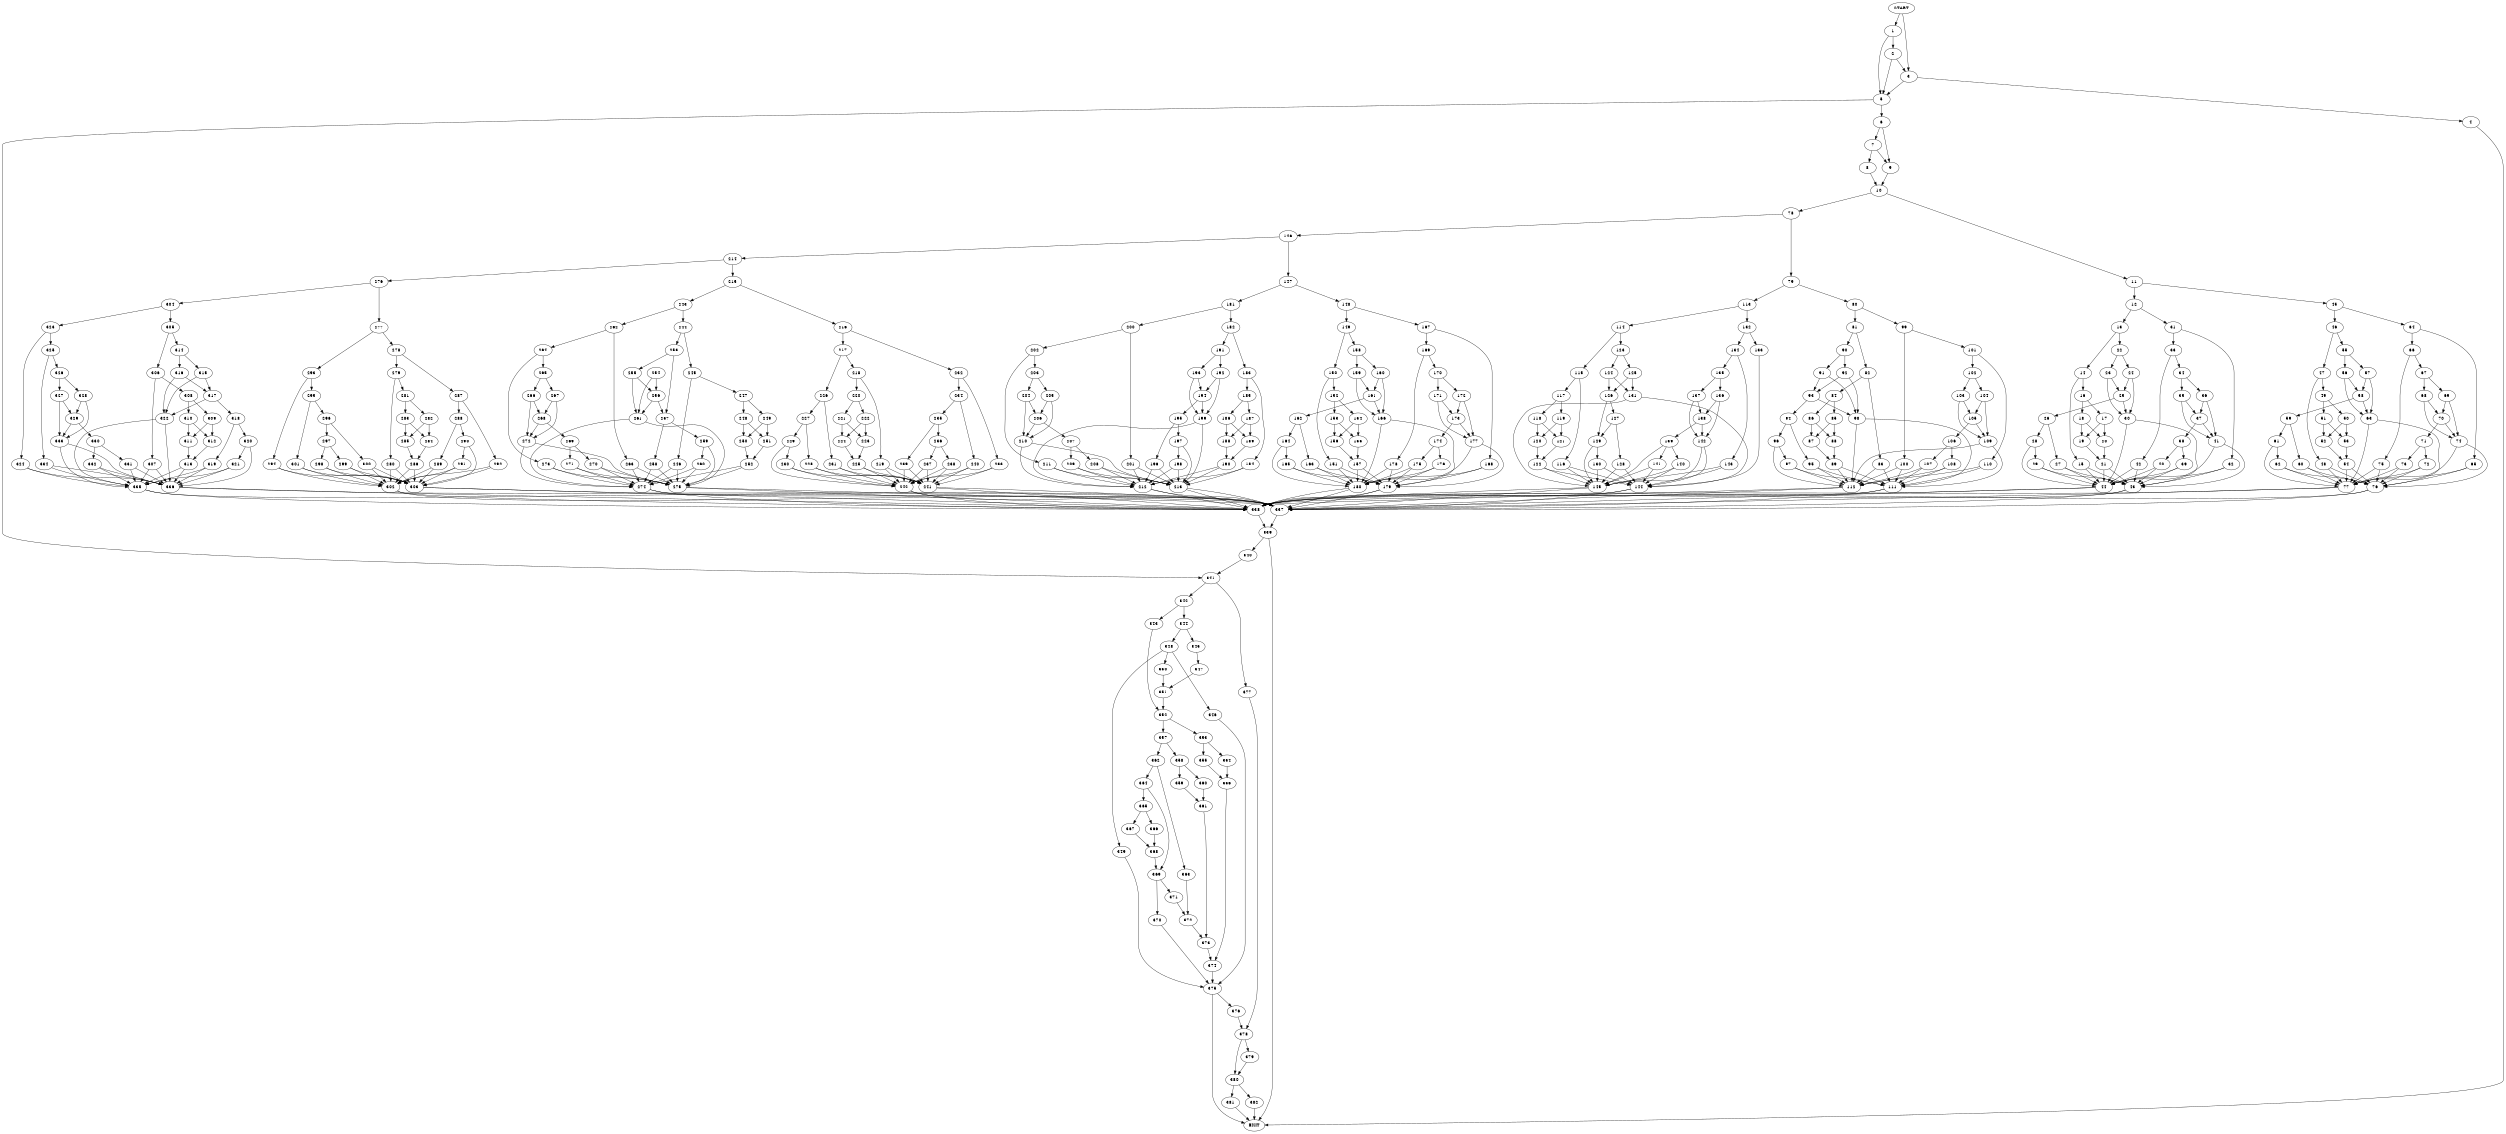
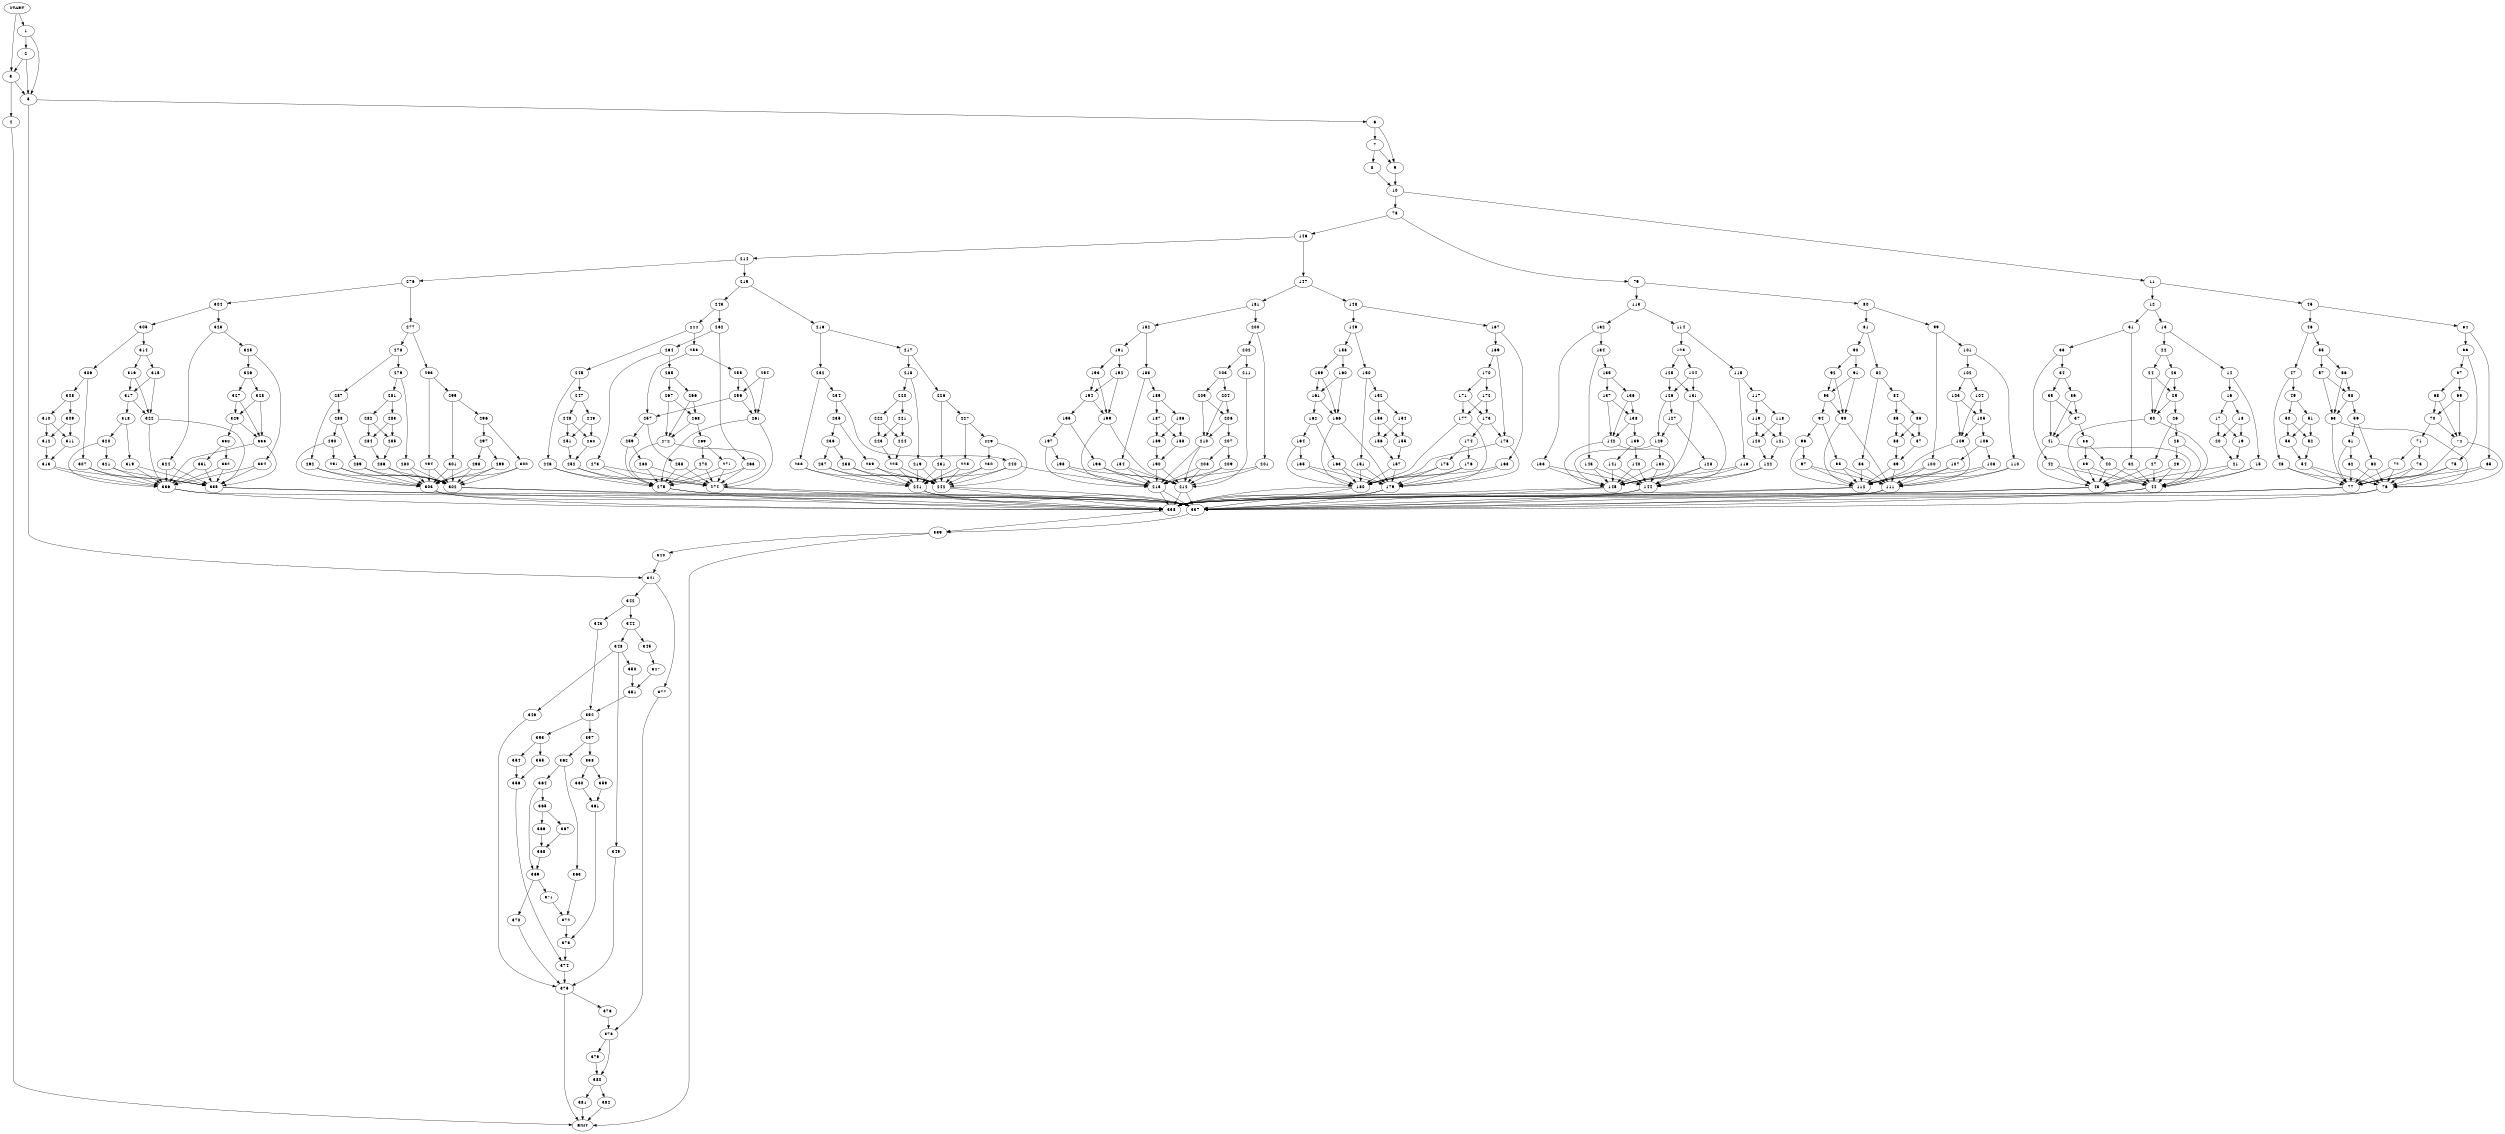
(1464, 429) -> (1495, 429)
(1637, 467) -> (1579, 477)
(1096, 477) -> (1083, 477)
